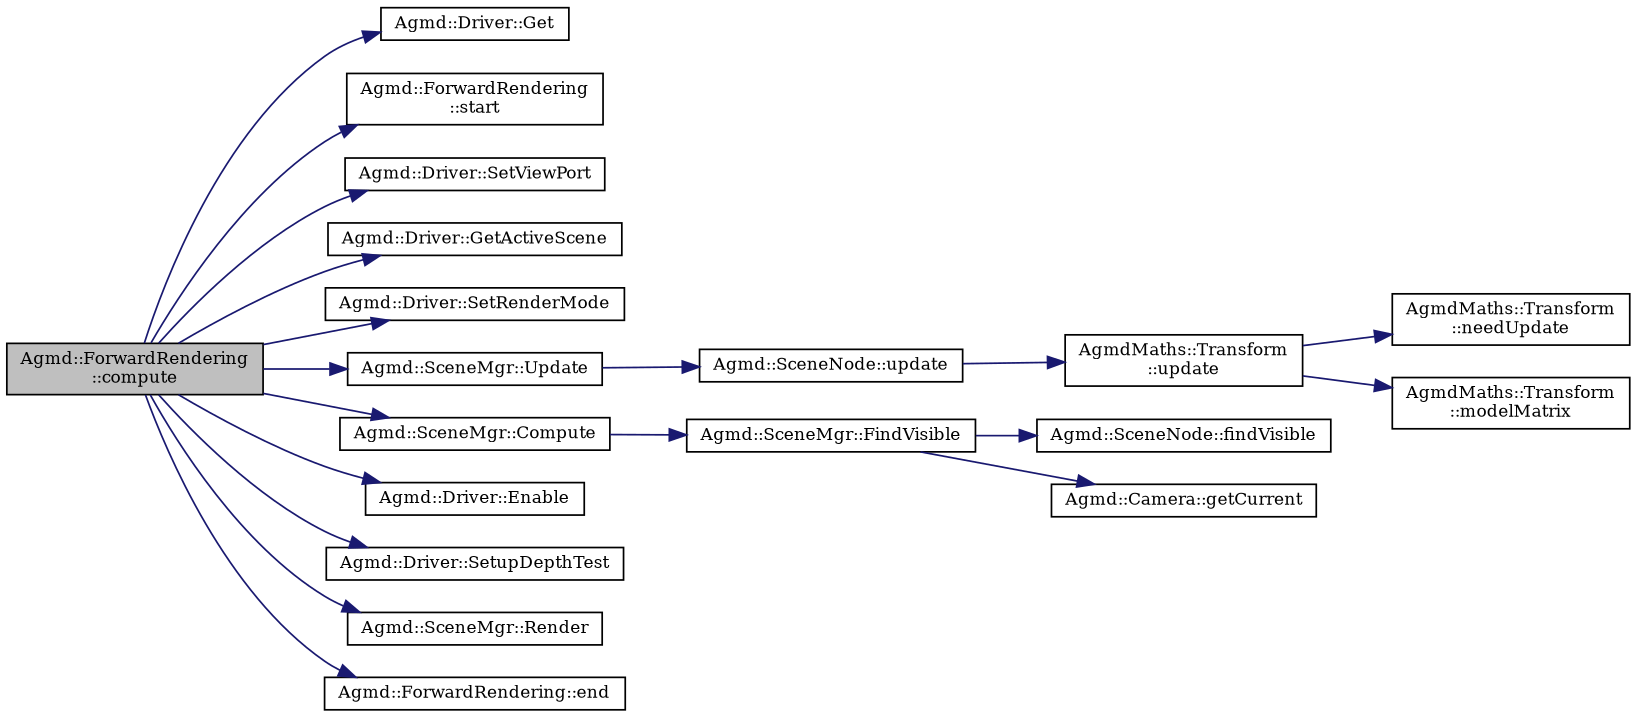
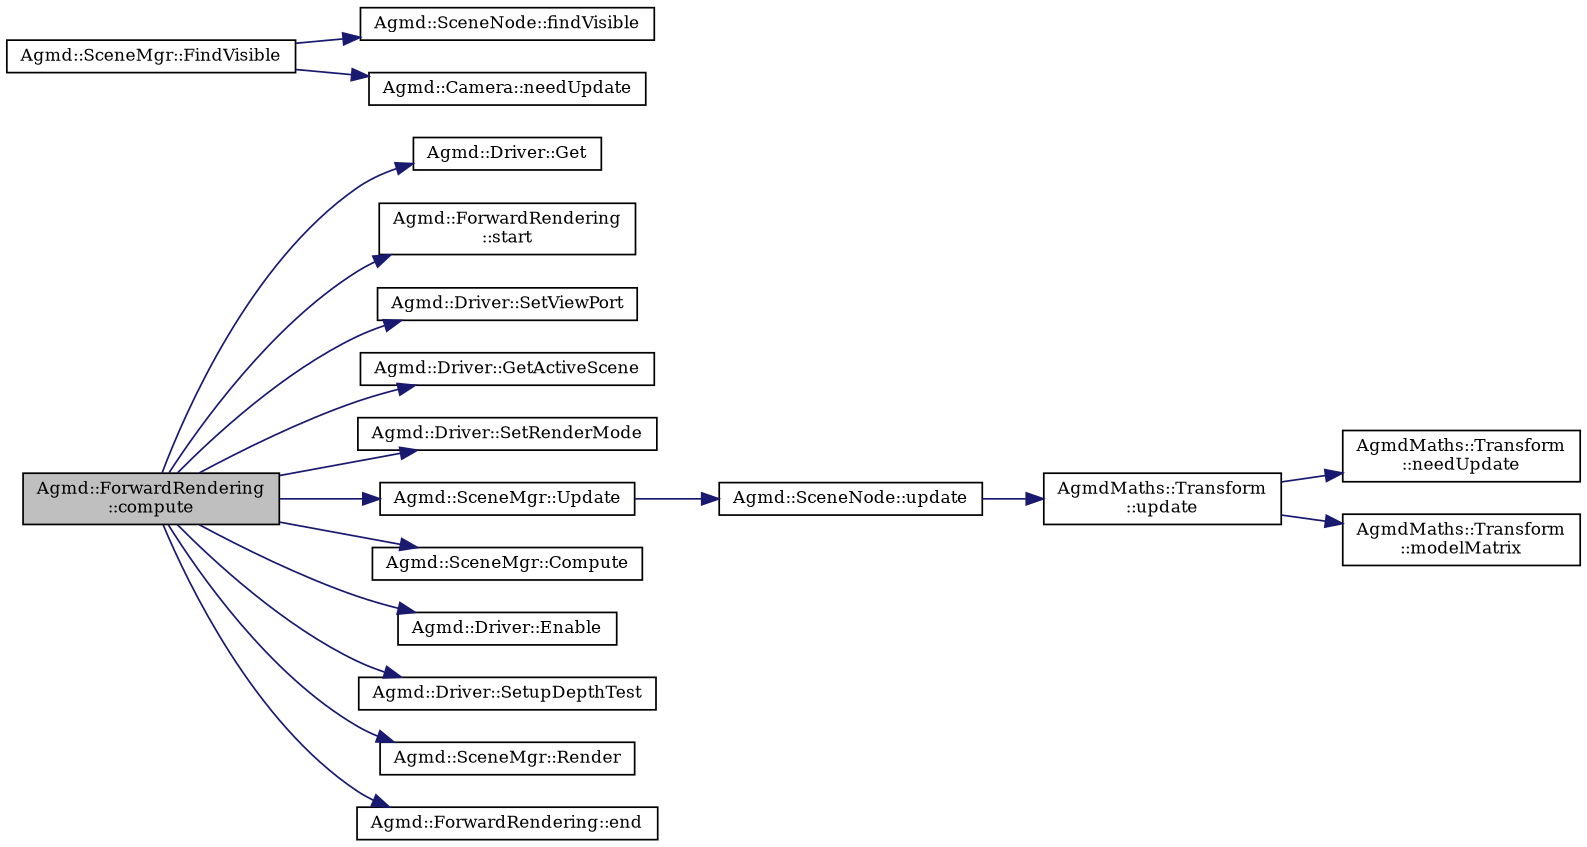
(640, 435) -> none
(1184, 501) -> (507, 89)
